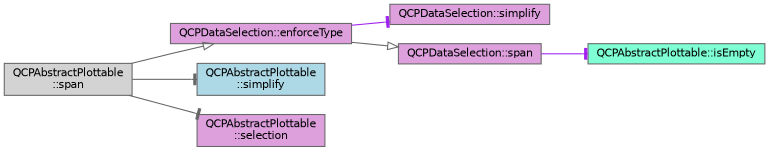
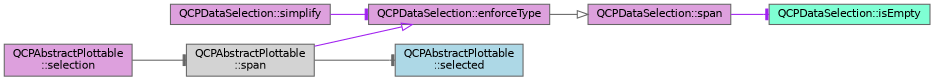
(368, 24) -> (347, 14)
(676, 54) -> (850, 14)
(167, 55) -> (358, 37)
(261, 79) -> (459, 60)
(162, 104) -> (157, 60)
